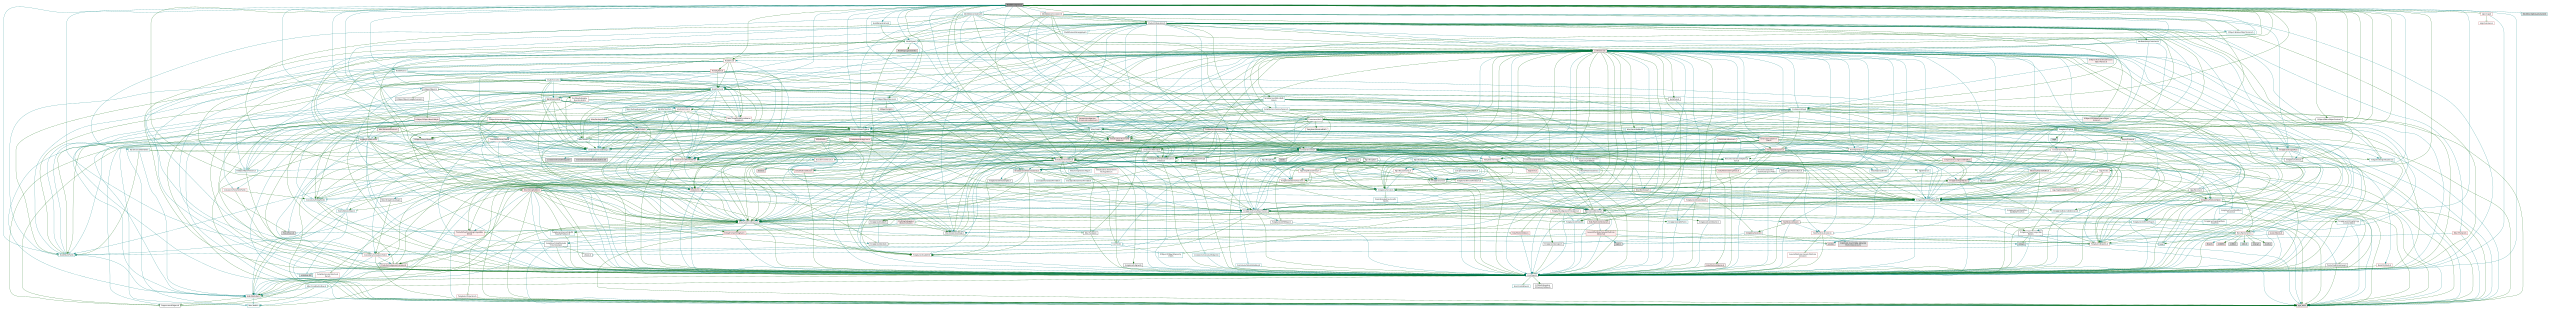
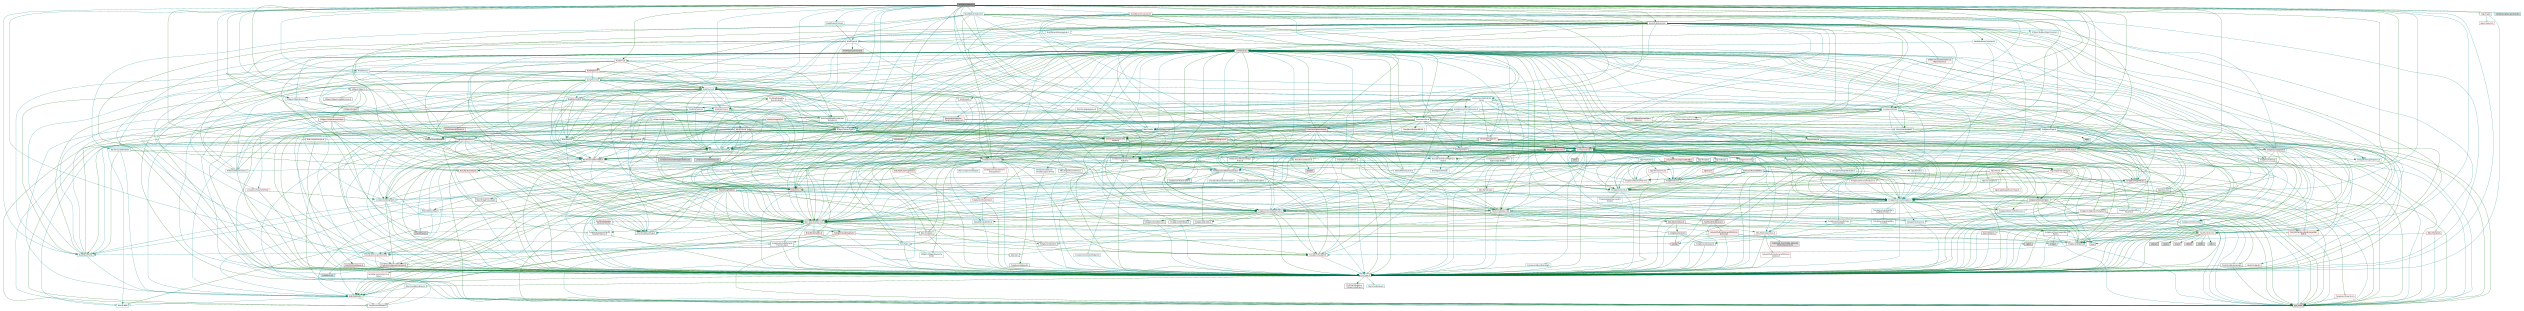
(2190, 187) -> none
